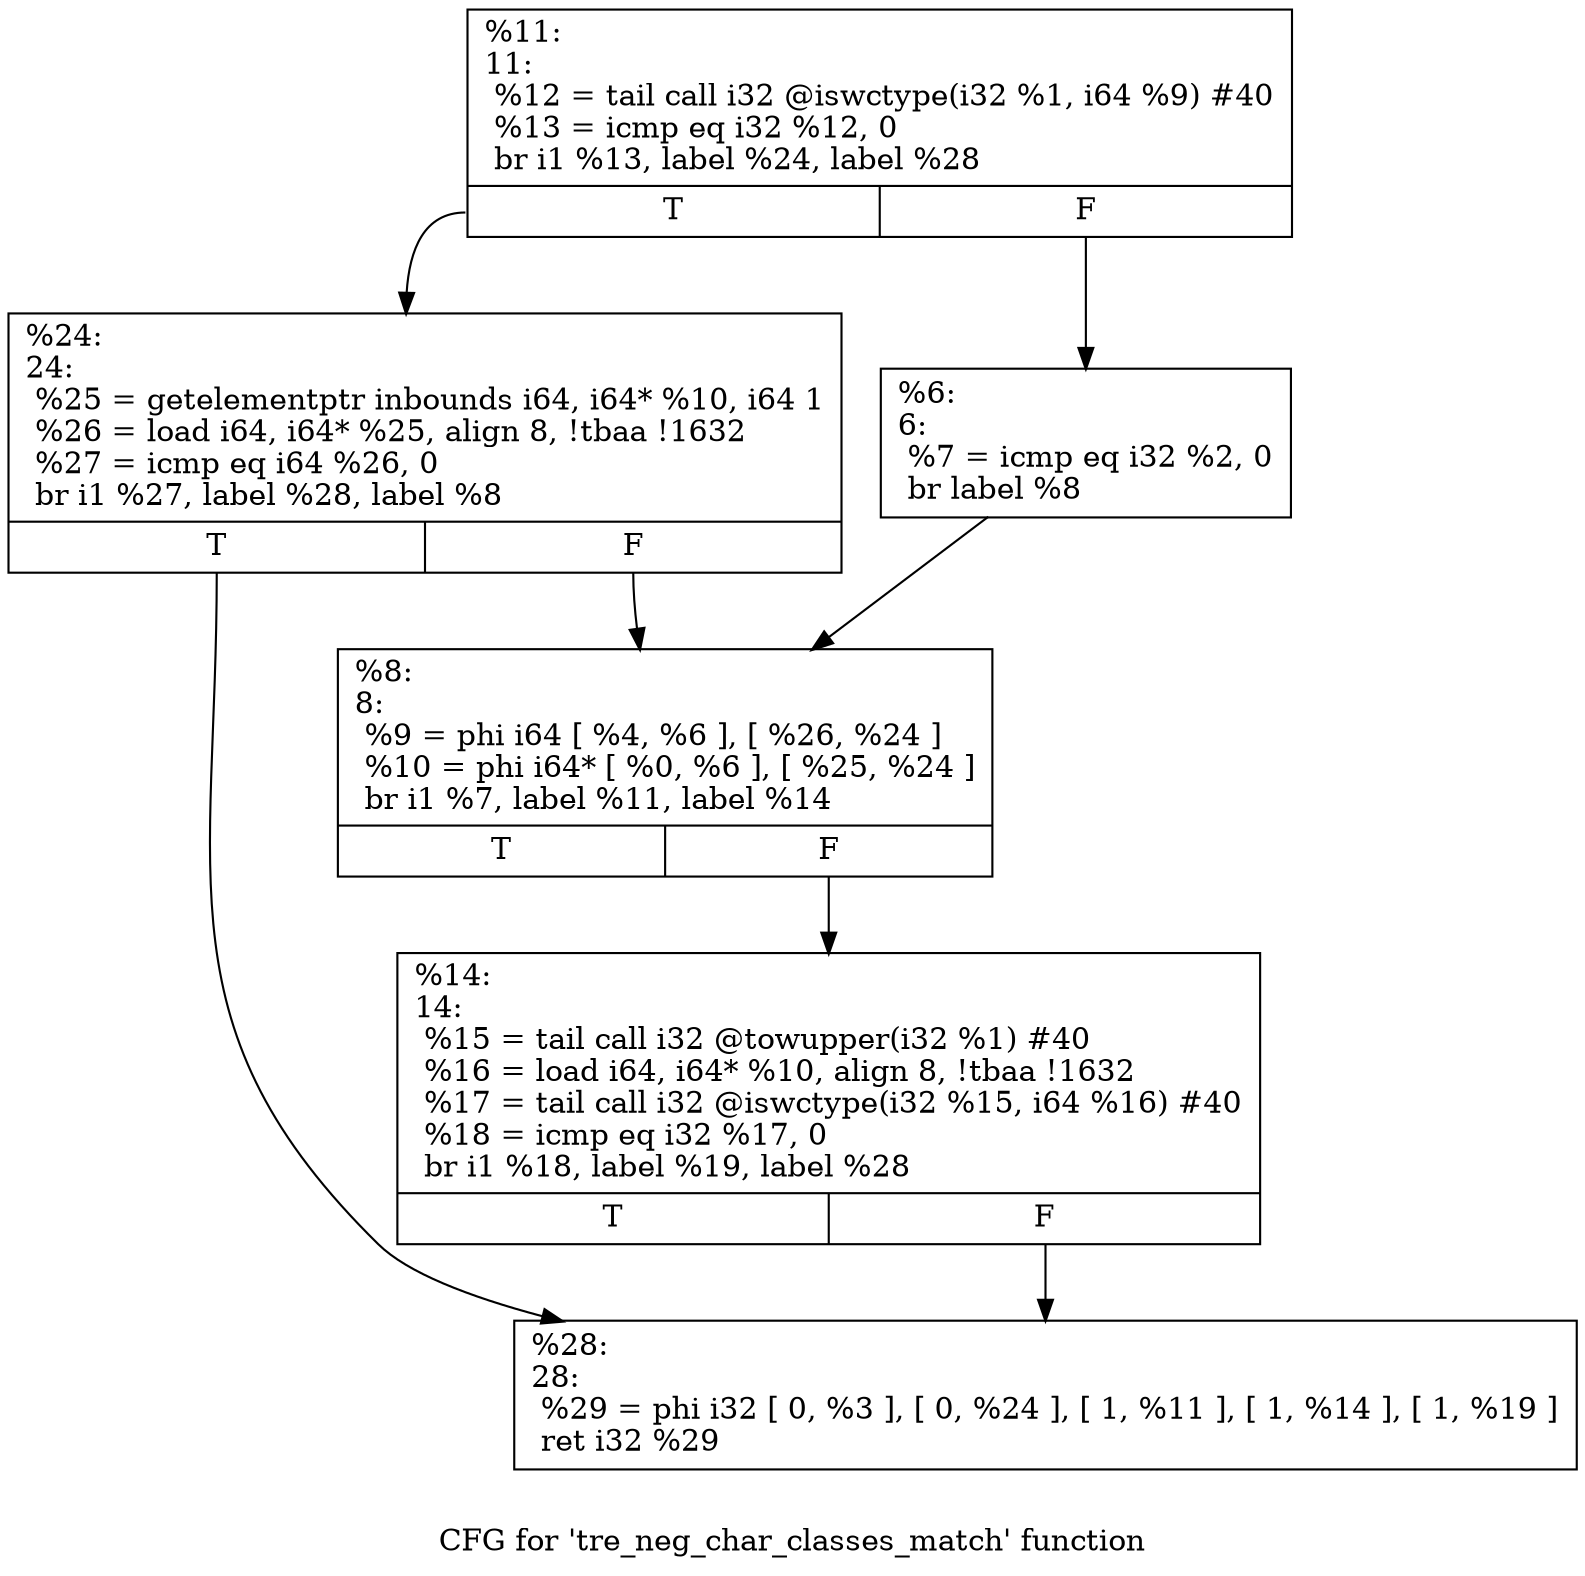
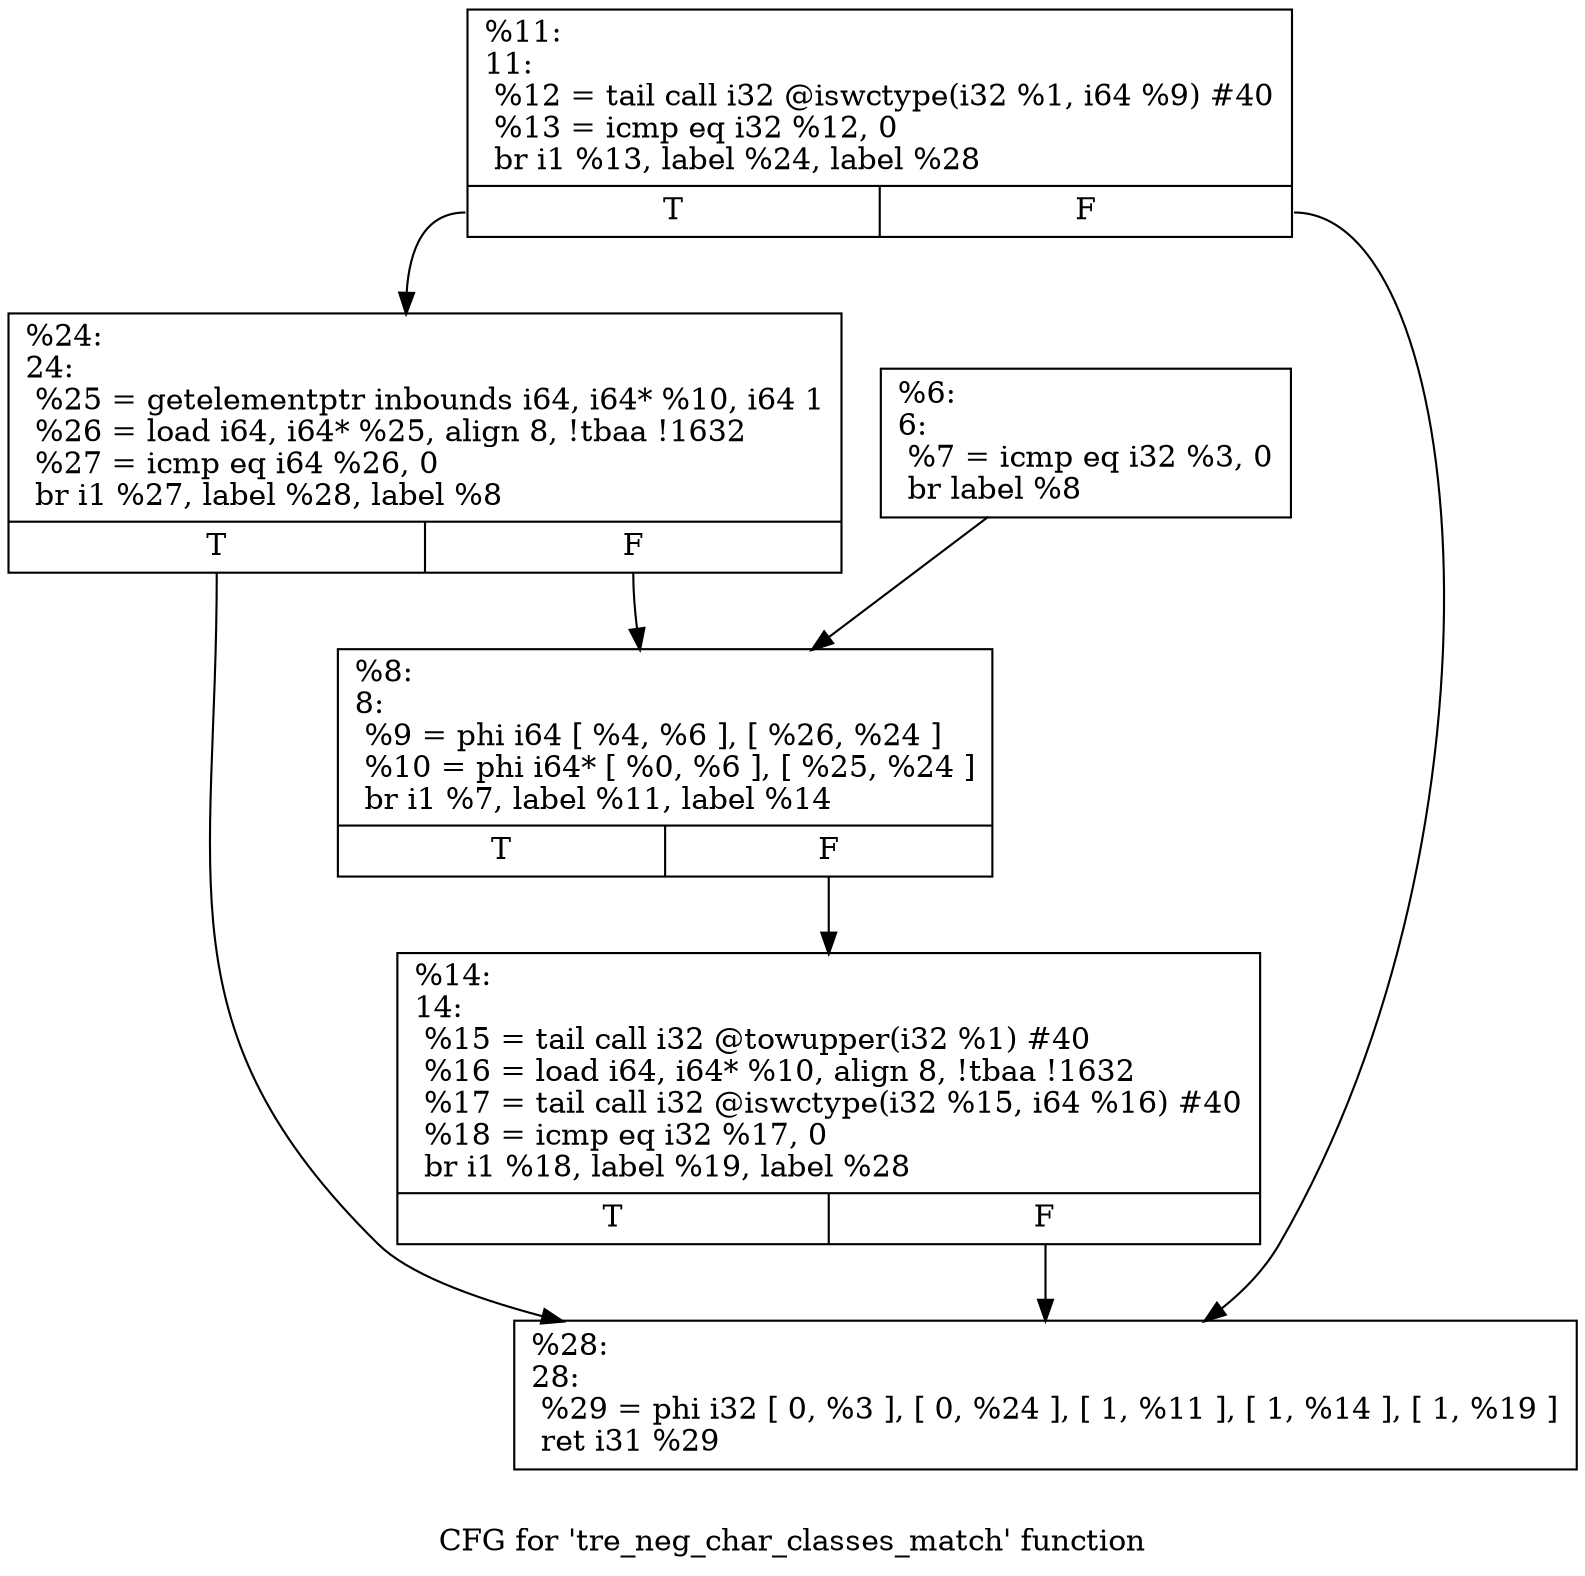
(1086, 292) -> (1433, 757)
(1086, 458) -> (1086, 458)
(626, 1442) -> (626, 1442)
